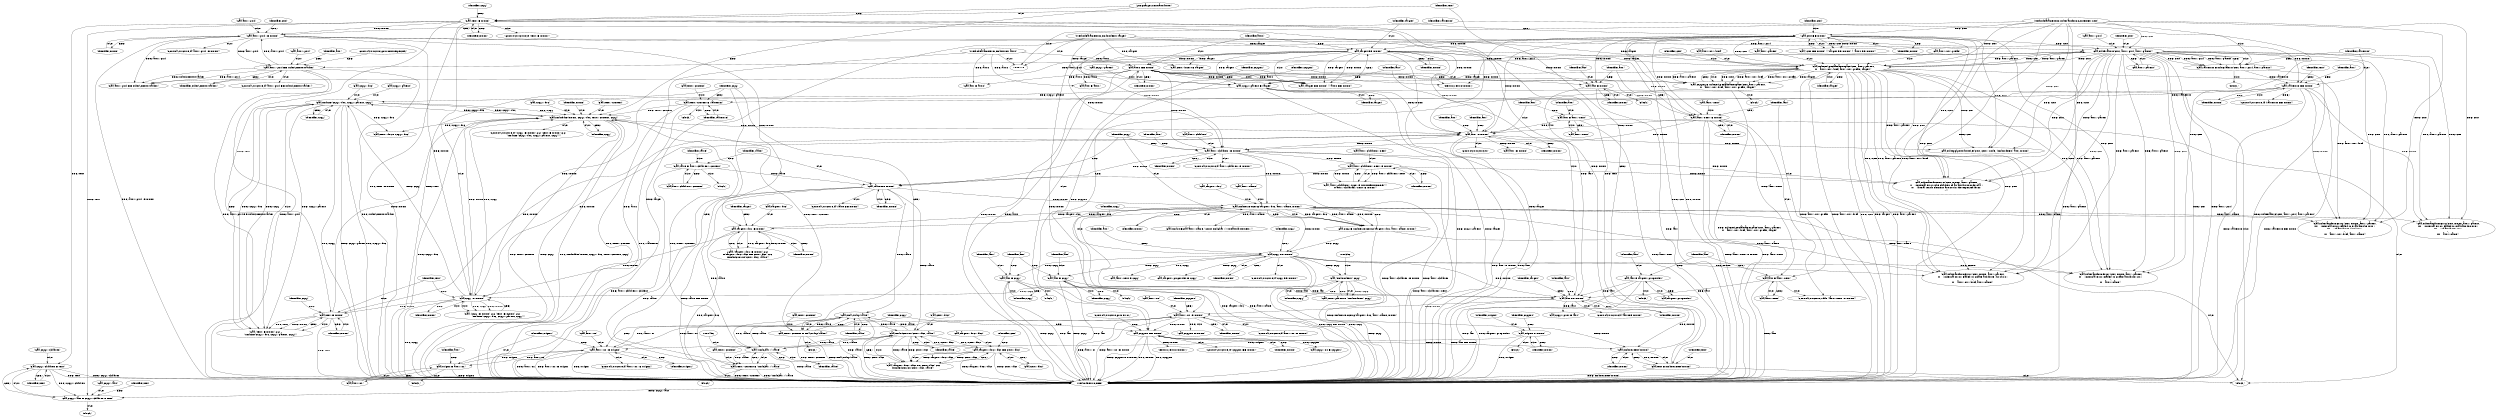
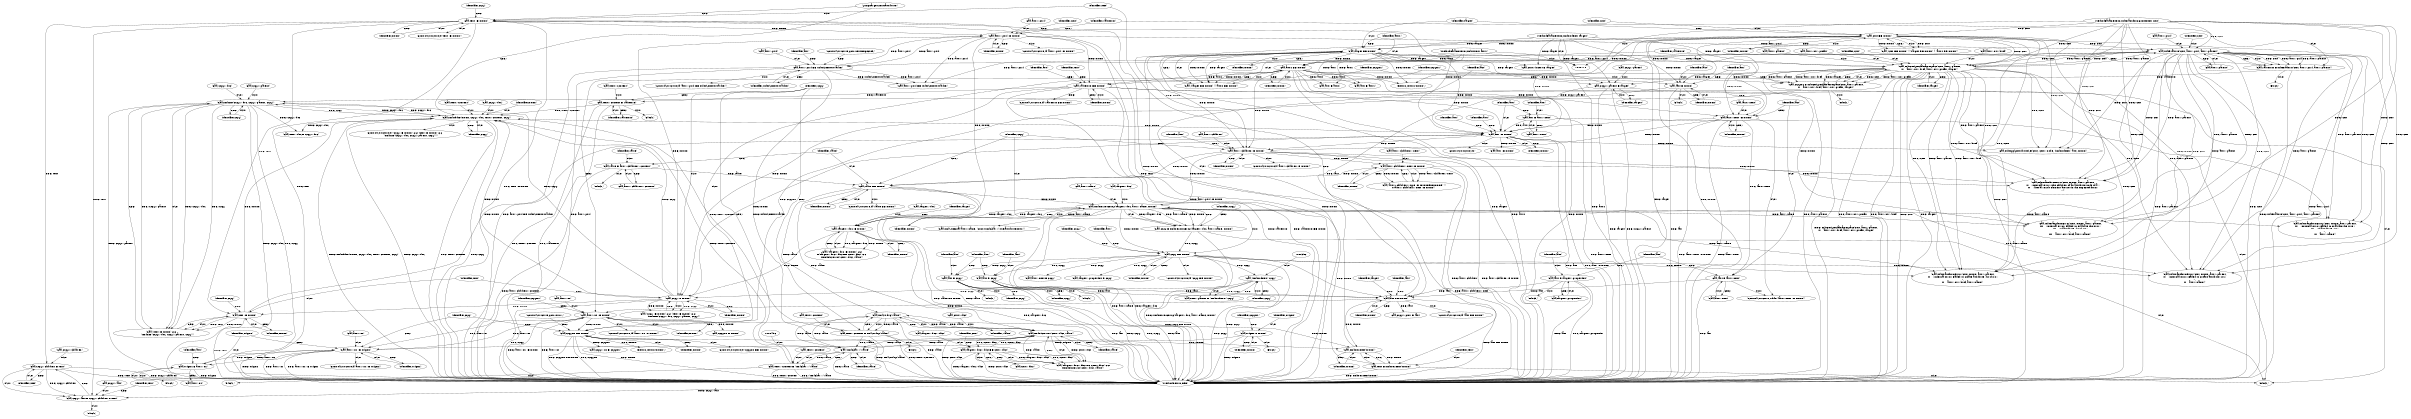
(716, 214) -> (860, 341)
(1196, 324) -> (726, 324)
